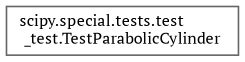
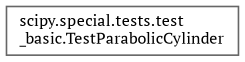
(122, 31) -> (122, 31)
